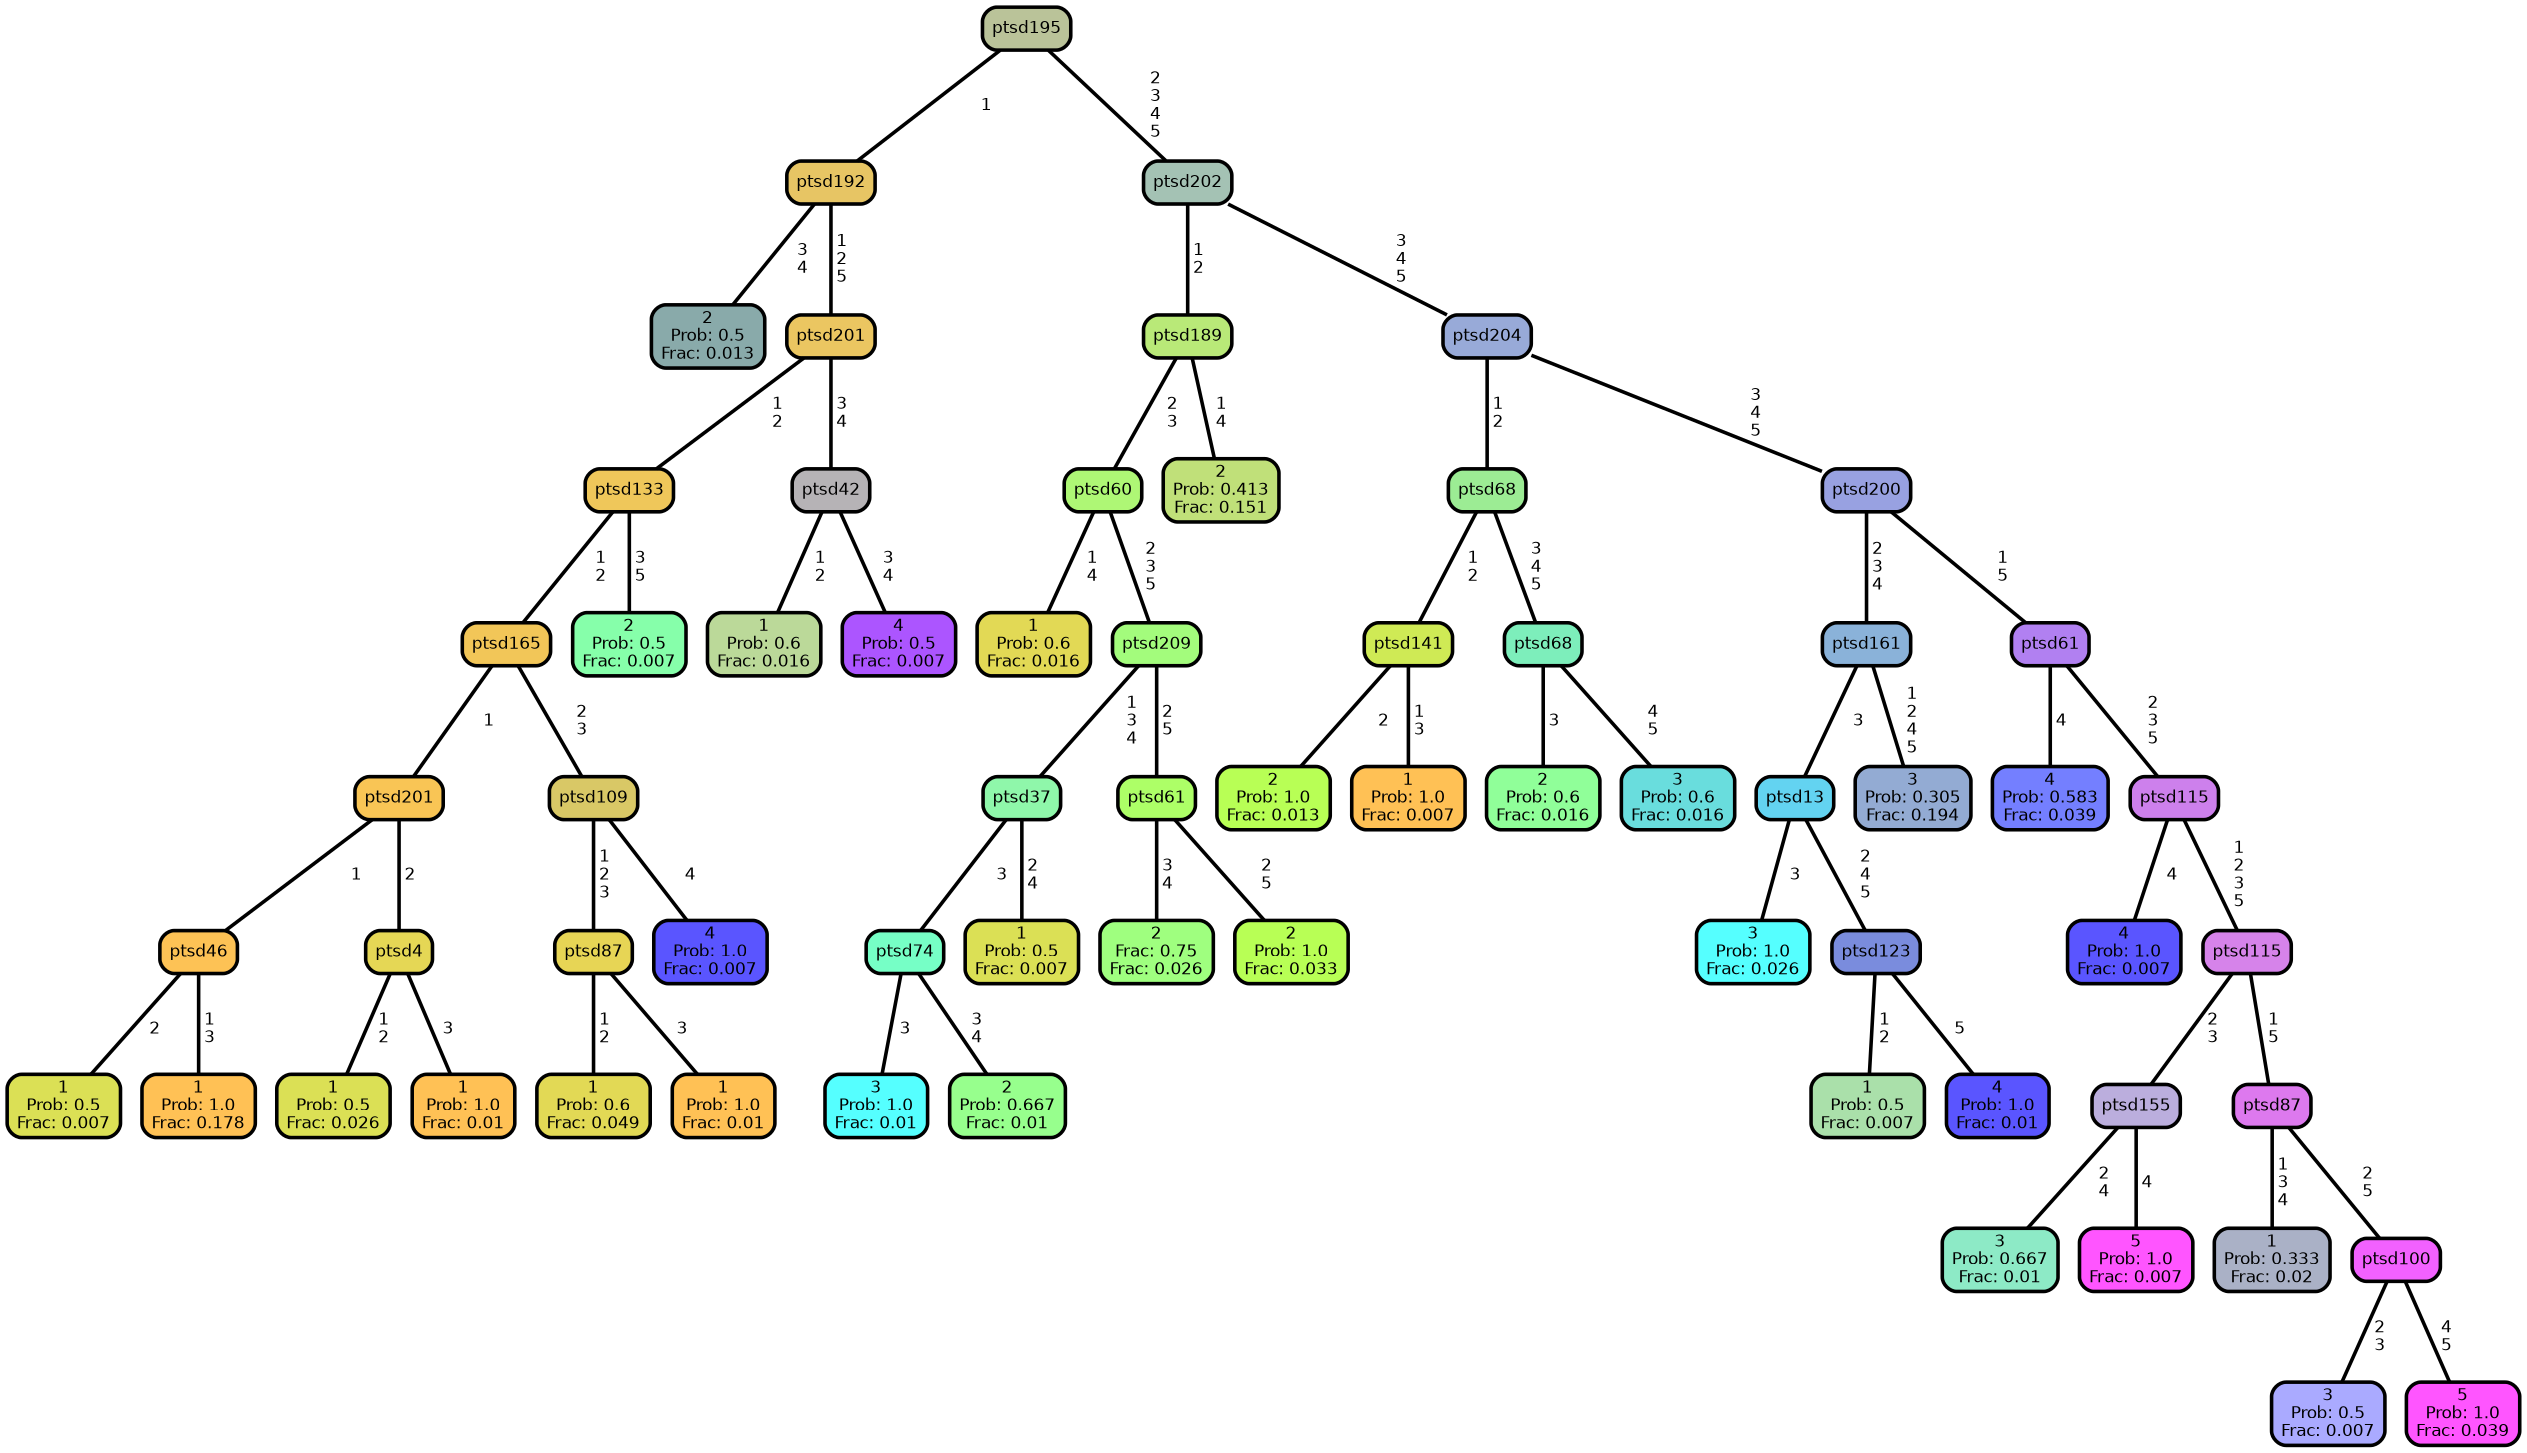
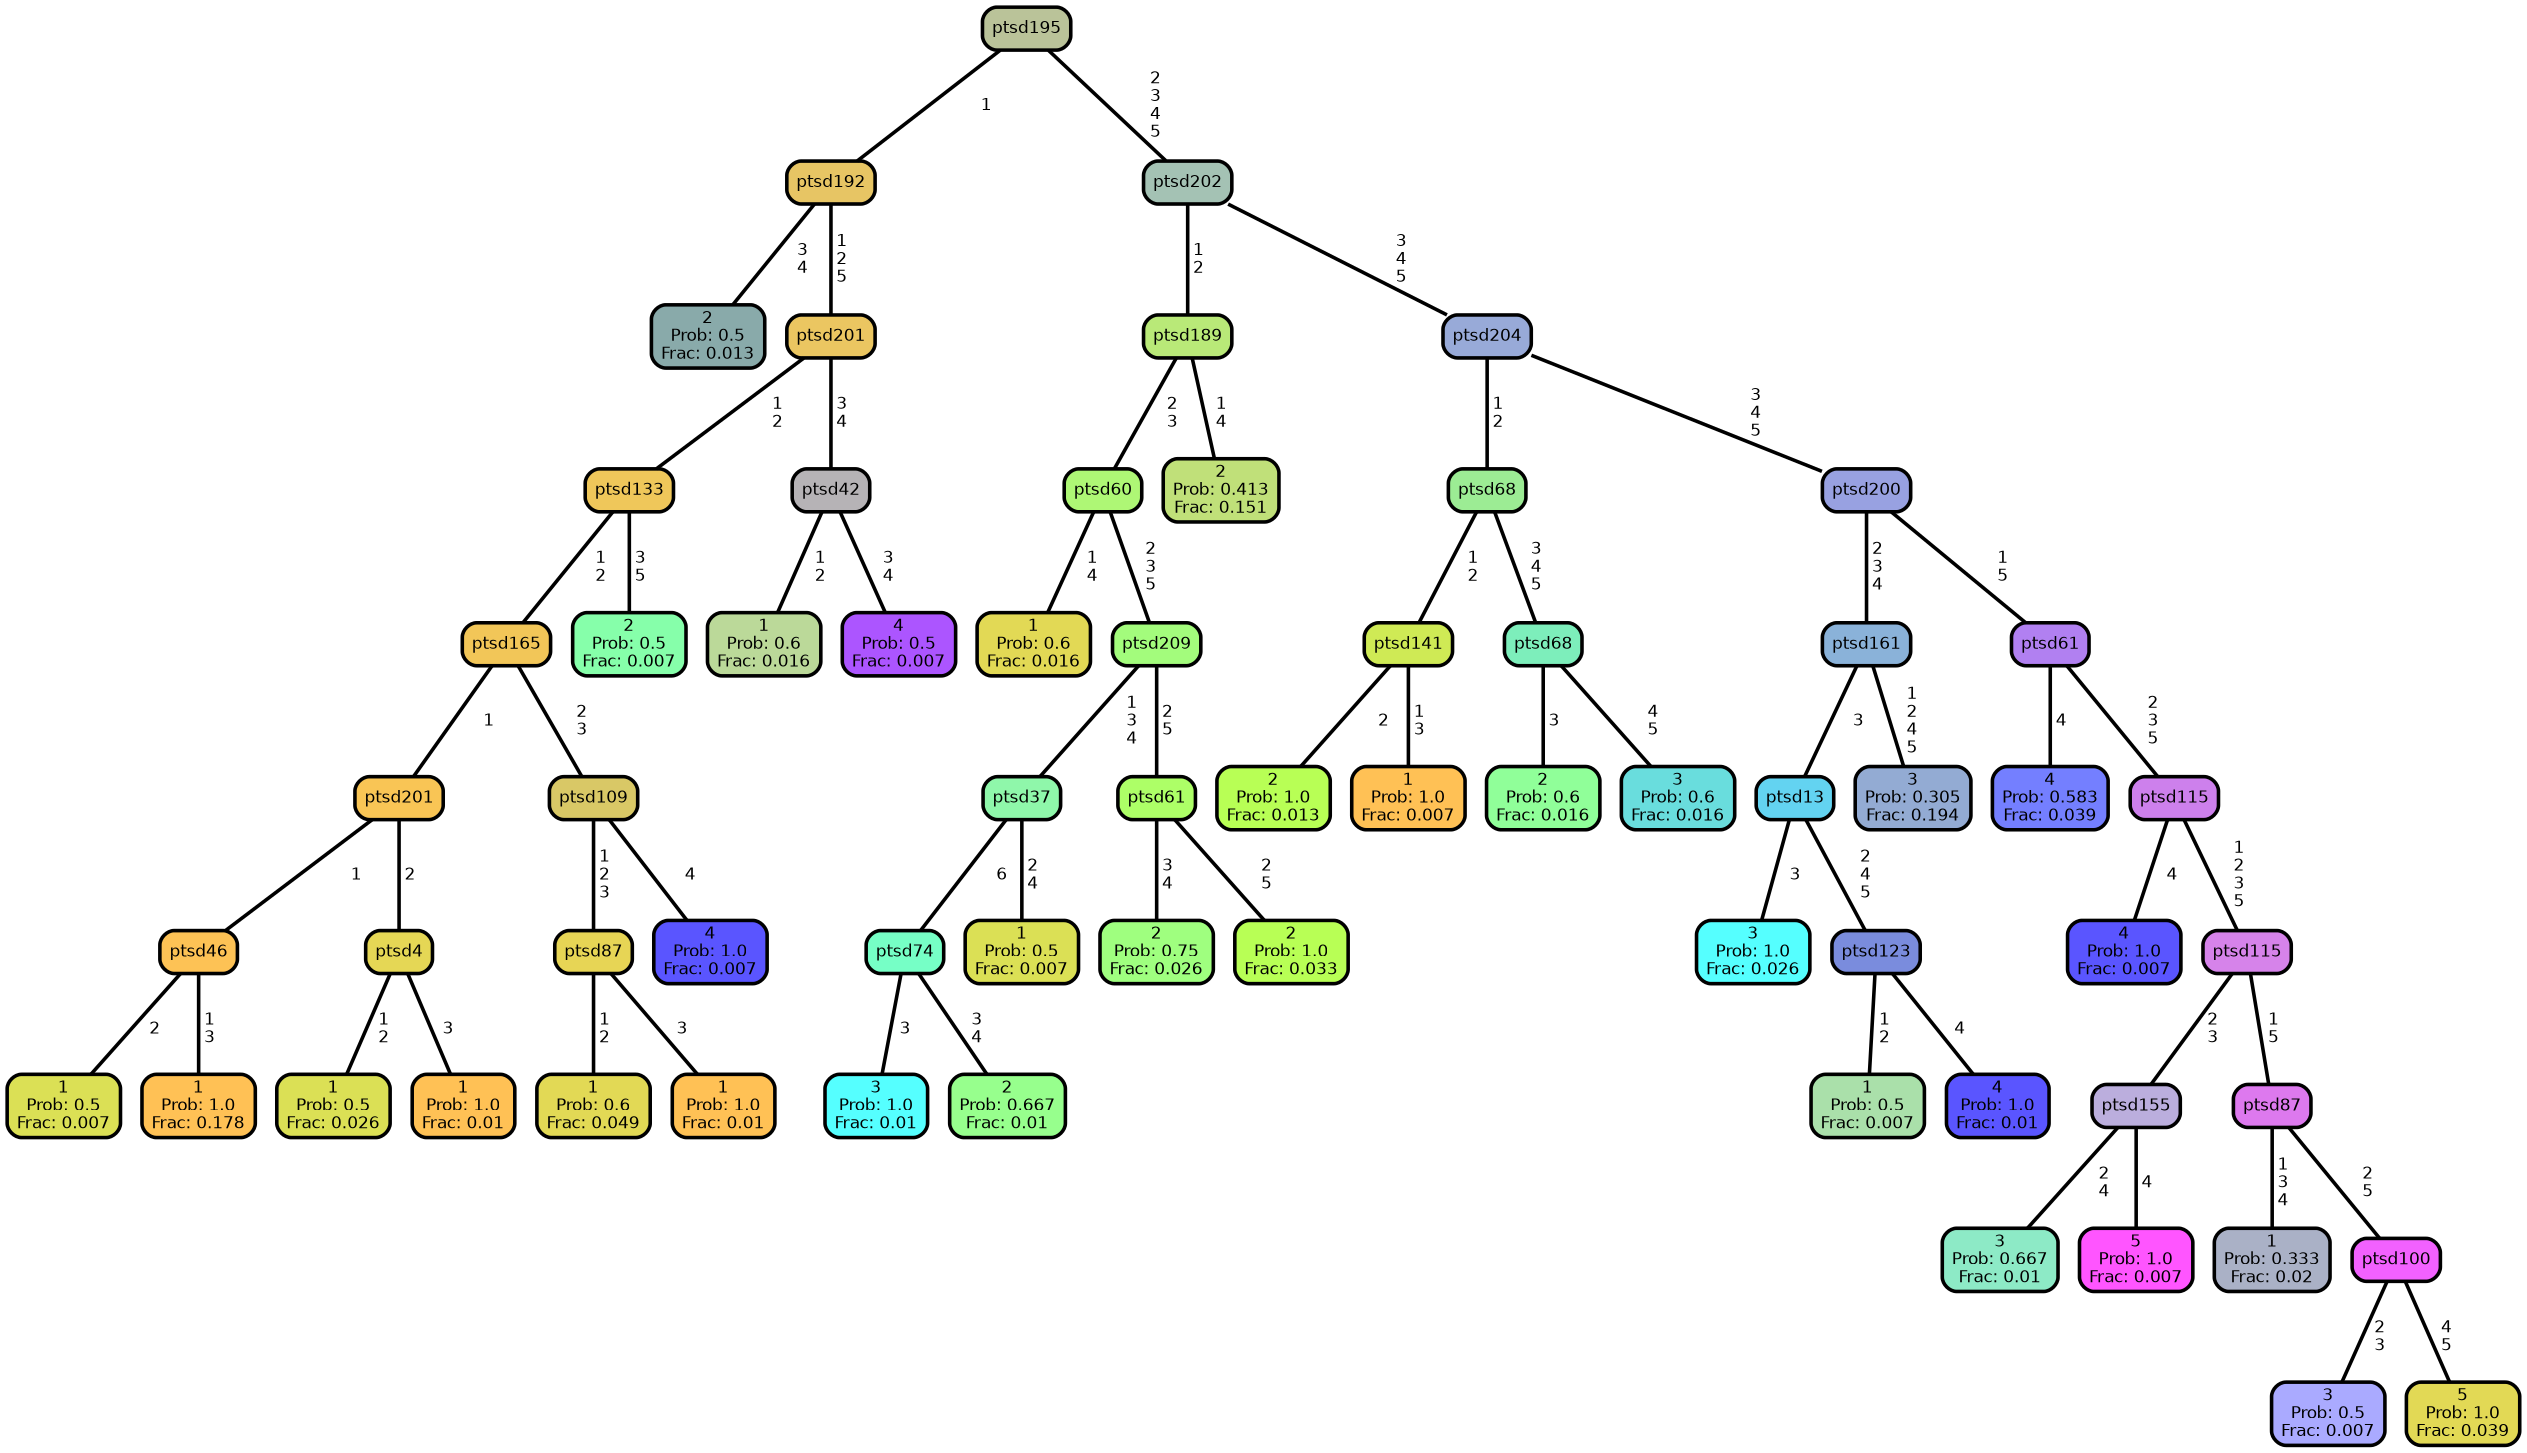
(999, 875) -> (999, 875)
(1157, 952) -> (1157, 952)
(1957, 1029) -> (1957, 1029)
(2463, 1414) -> (2463, 1414)
